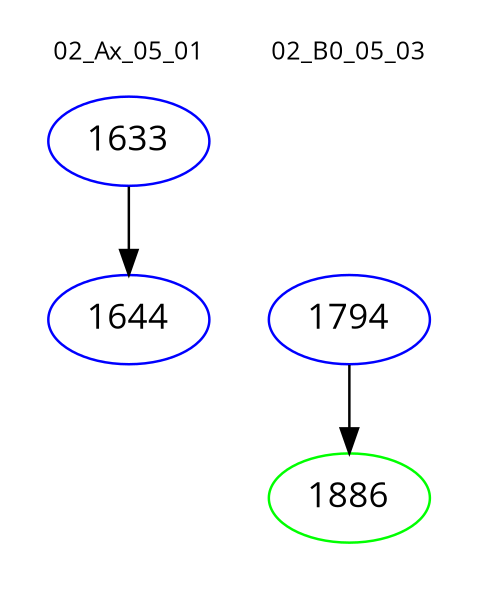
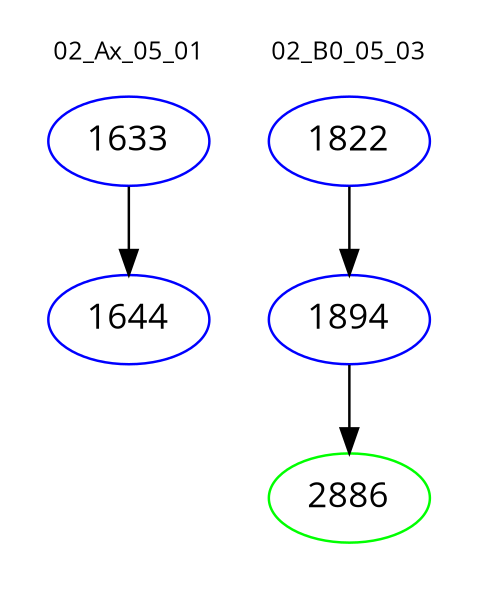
none -> (349, 141)
(349, 320) -> (349, 320)
(349, 498) -> (349, 498)
